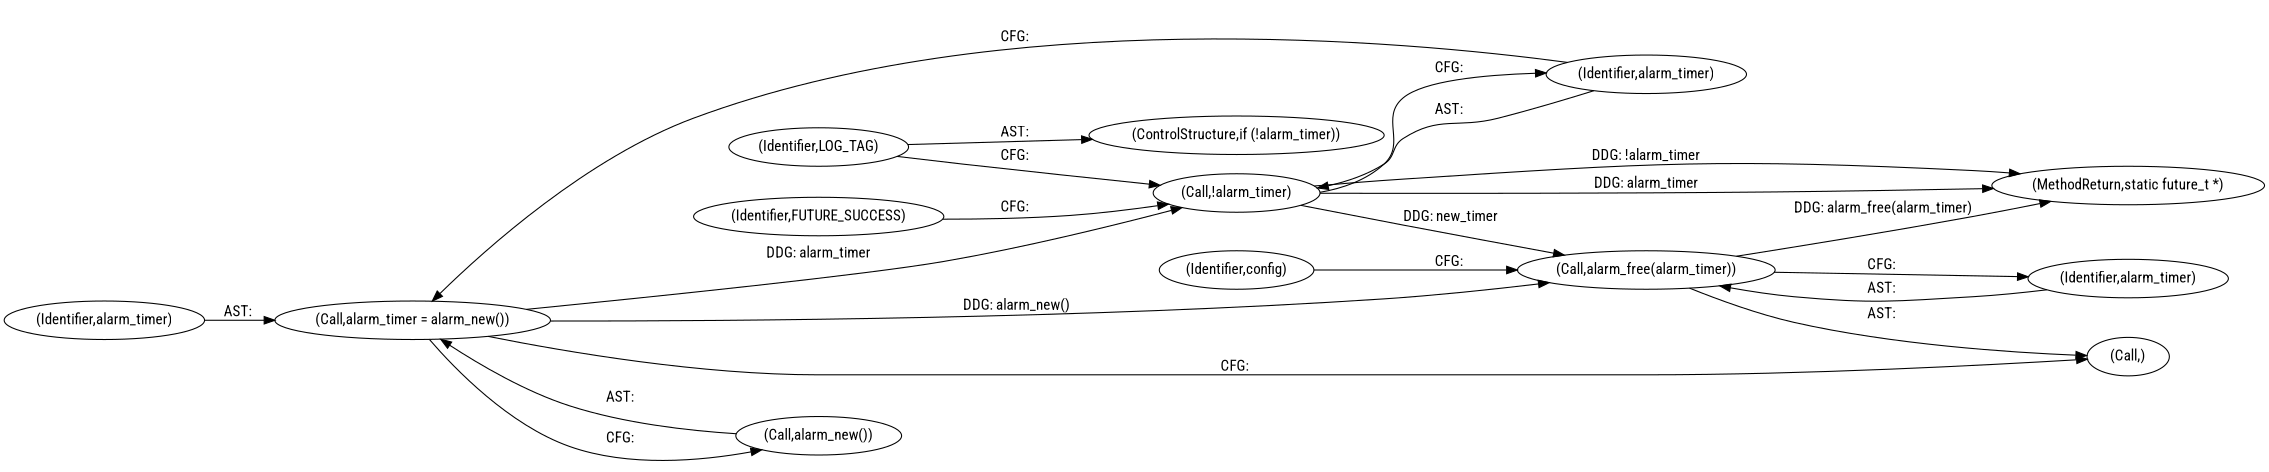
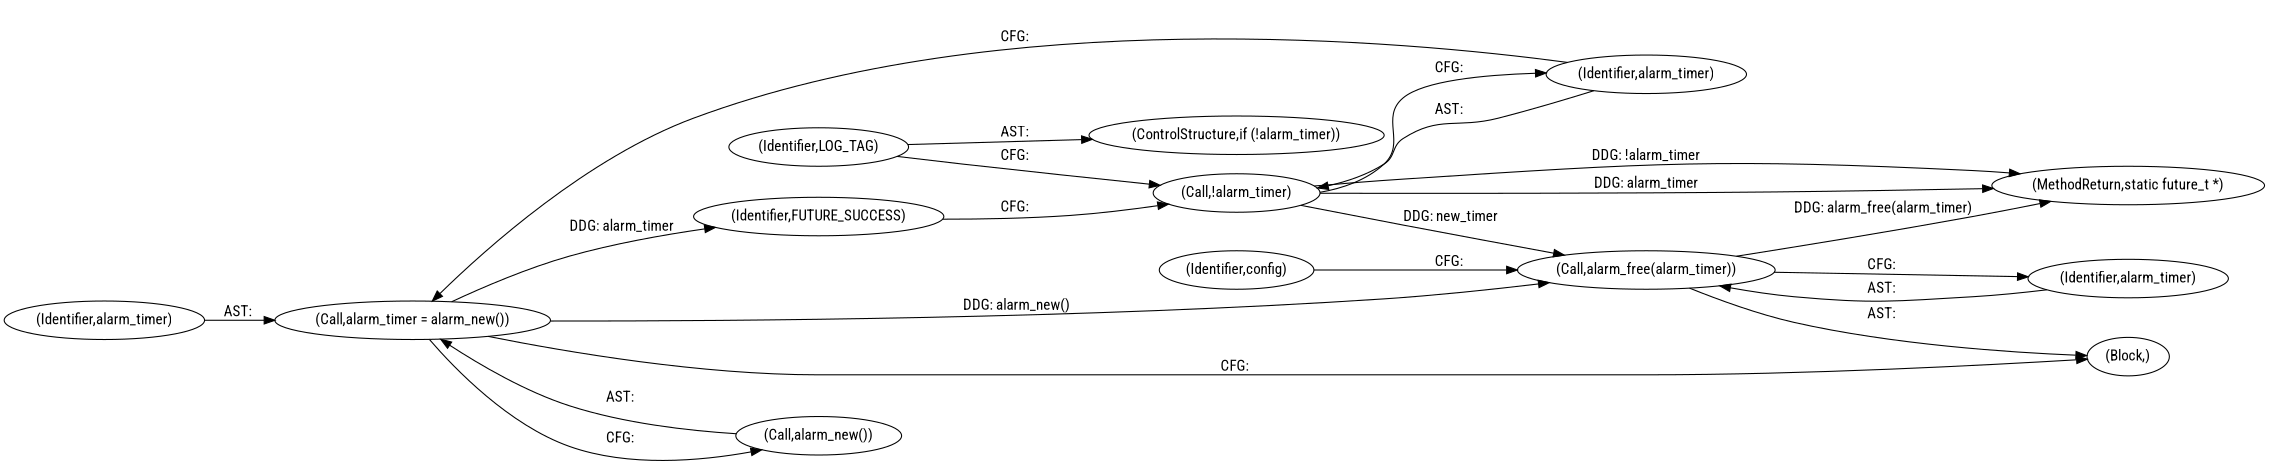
(851, 274) -> (575, 255)
(2128, 357) -> (2128, 357)
